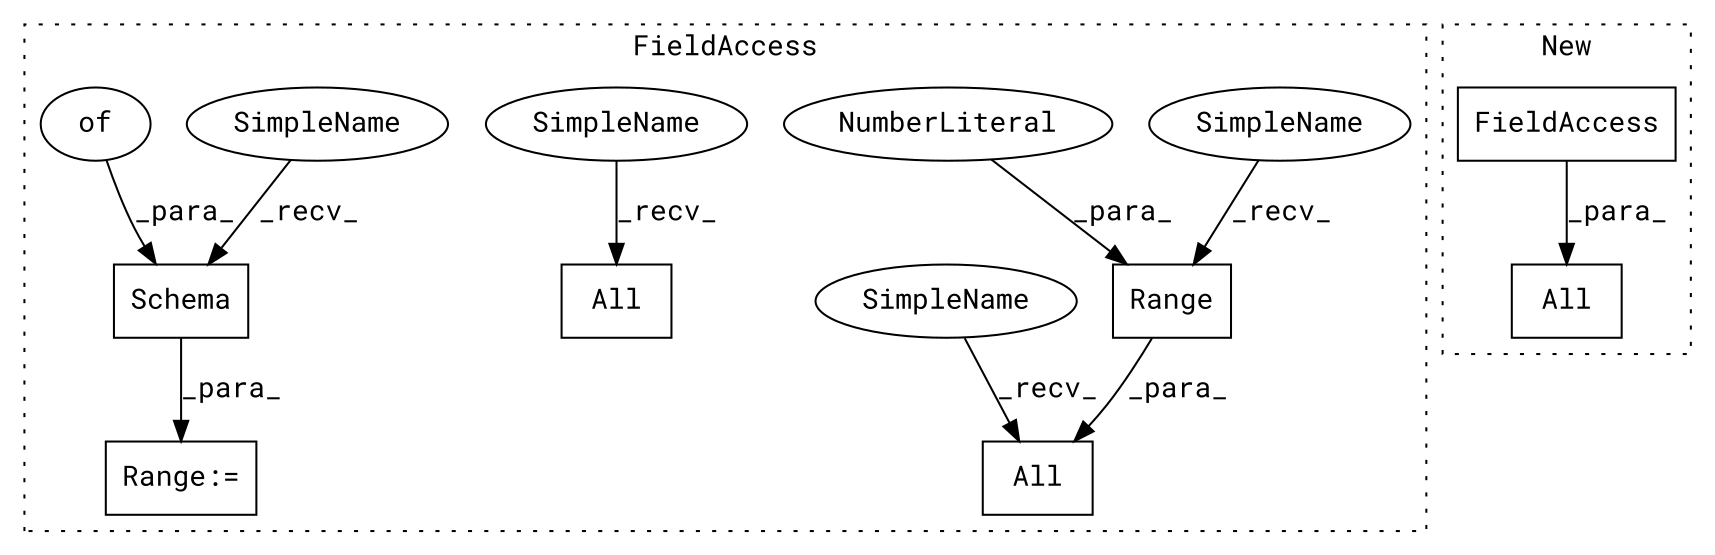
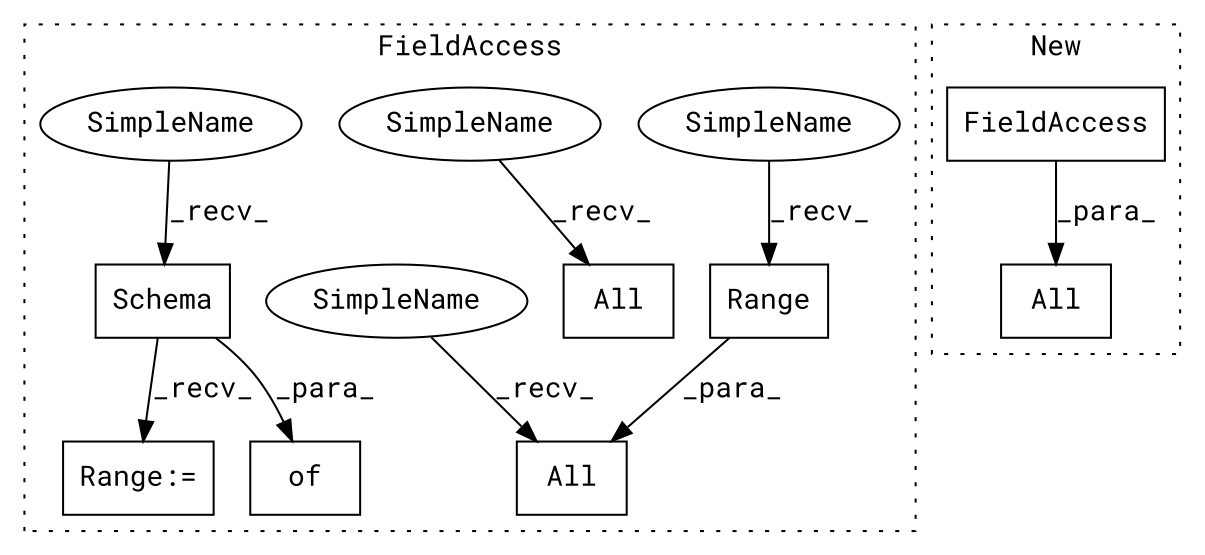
(96, 124) -> (305, 478)
(948, 124) -> none
(123, 205) -> (255, 375)
(232, 390) -> (203, 390)
